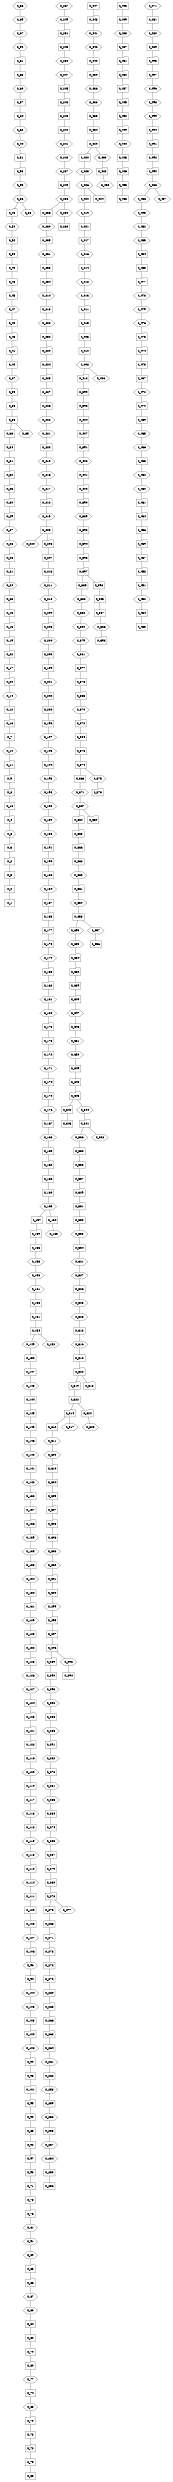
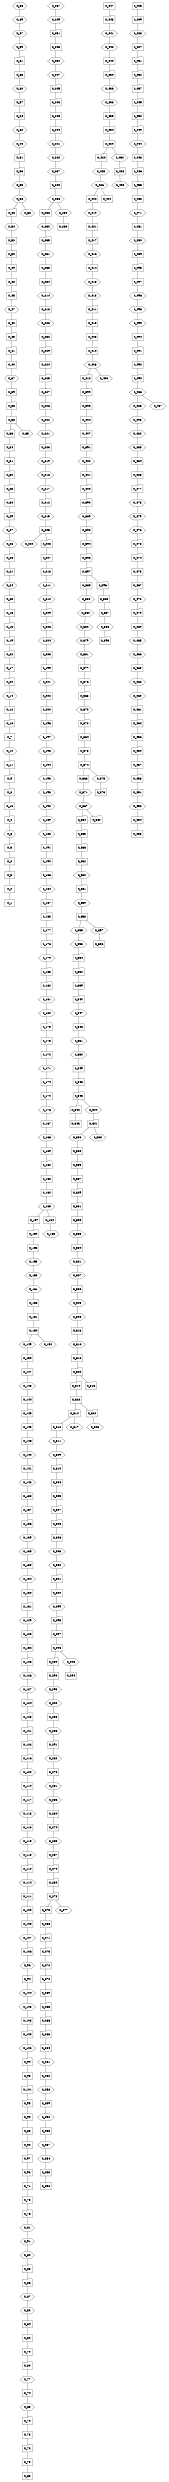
none -> (138, 206)
